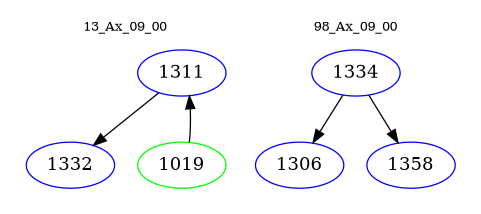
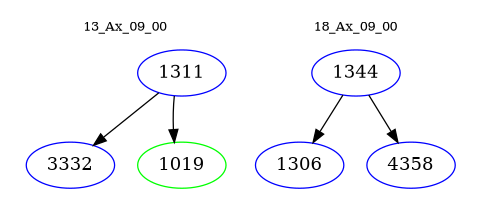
(356, 28) -> (356, 28)
(356, 73) -> (356, 73)
(190, 126) -> (173, 113)
(70, 165) -> (70, 165)
(411, 165) -> (411, 165)
